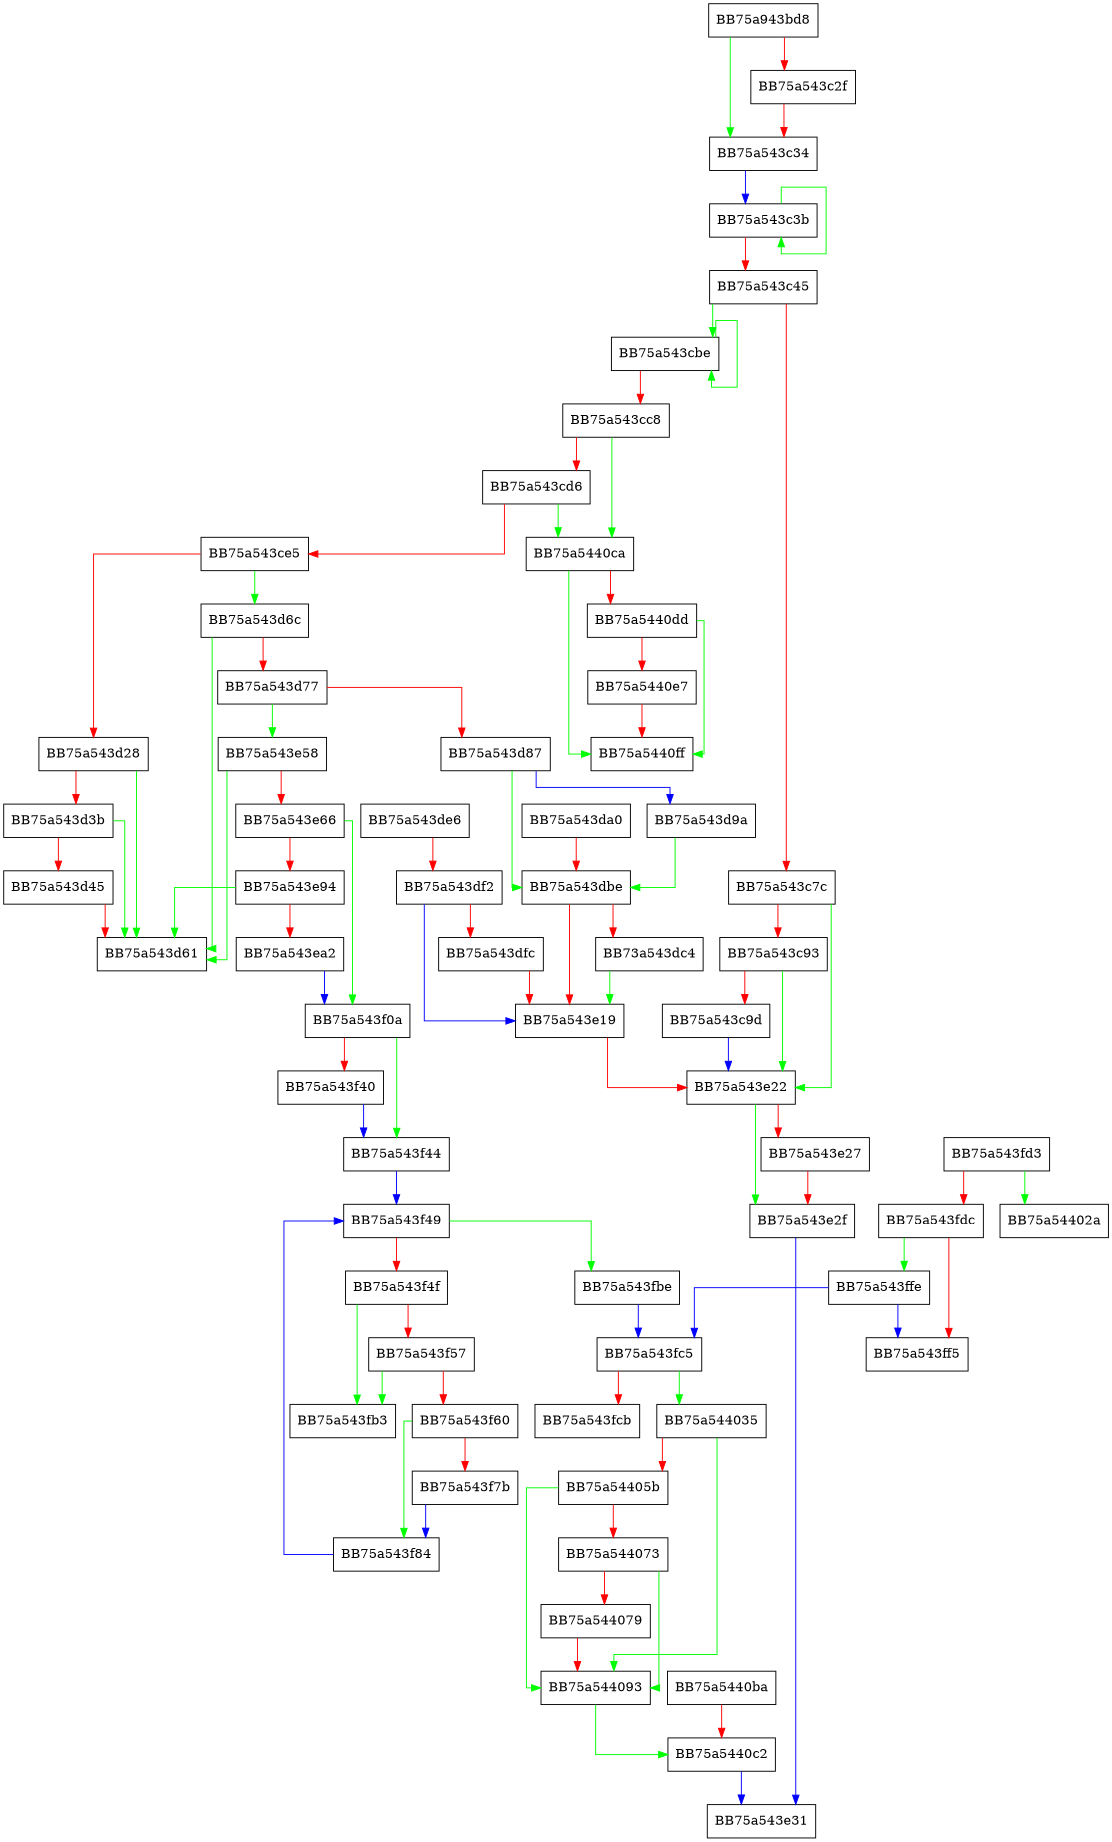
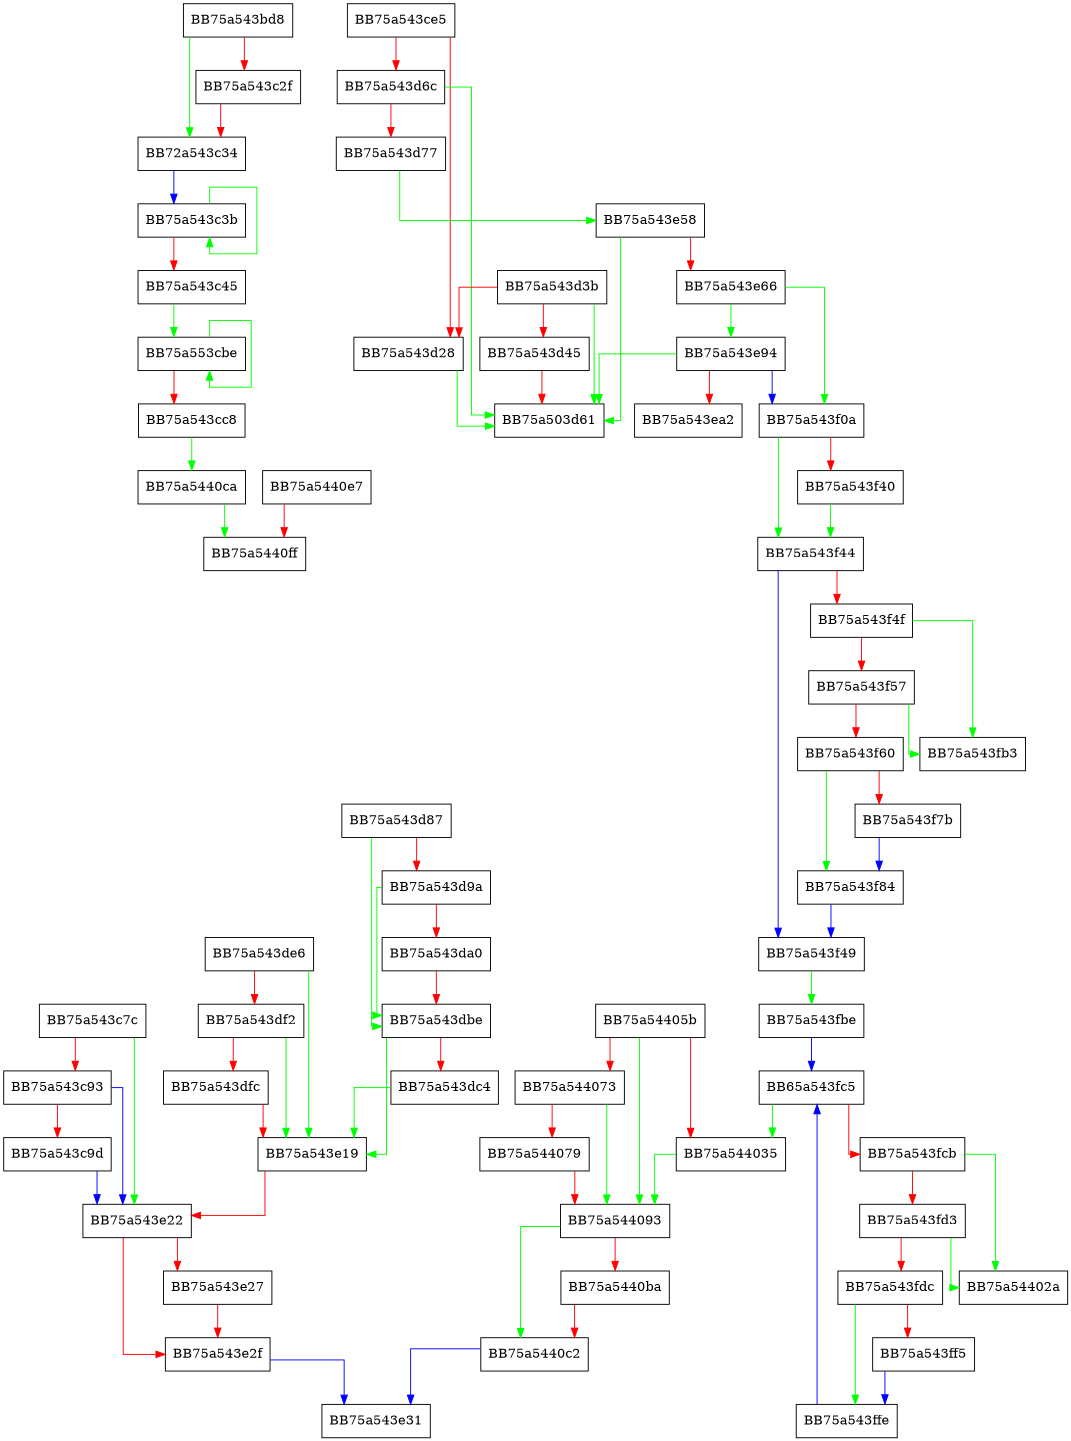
(763, 20) -> (238, 20)
(763, 154) -> (192, 154)
(665, 354) -> (192, 354)
(536, 487) -> none
(255, 583) -> (396, 49)
(786, 583) -> none
(642, 621) -> none
(415, 687) -> none
(76, 783) -> (459, 288)
(598, 787) -> (417, 849)
(290, 849) -> (731, 316)
none -> (436, 916)
(569, 950) -> (387, 1101)
(152, 954) -> (549, 421)
(649, 954) -> (445, 1088)
(324, 983) -> (772, 383)
(424, 1003) -> (286, 1083)
(783, 1016) -> (123, 1136)
none -> (309, 1050)
(364, 1116) -> (831, 516)
(755, 1150) -> (123, 1312)
none -> (912, 1183)
none -> (995, 1193)
(396, 1250) -> (837, 583)
none -> (615, 1250)
(898, 1316) -> (885, 1383)
(649, 1354) -> (812, 1088)
(662, 1450) -> (691, 1083)
